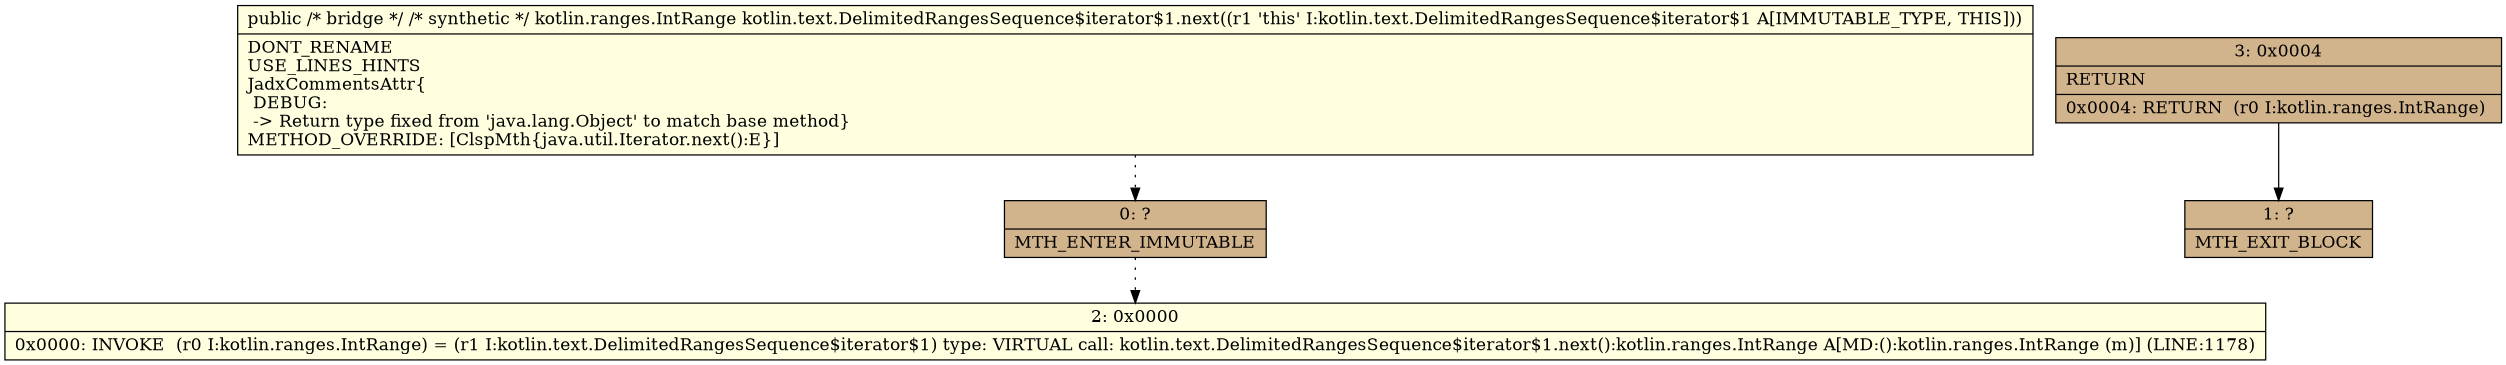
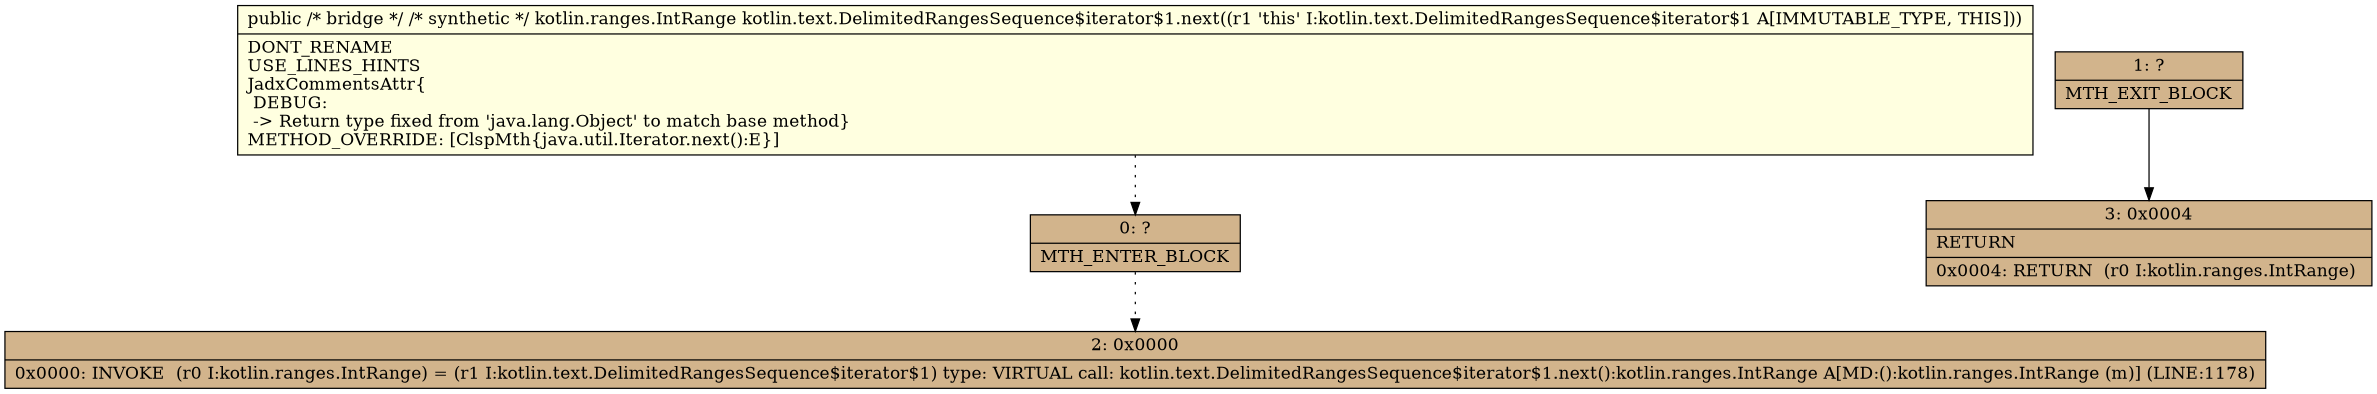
(2279, 156) -> (2149, 148)
(1135, 243) -> (1135, 257)
(1135, 332) -> (1135, 360)
